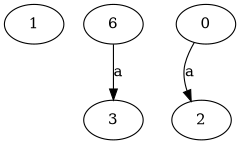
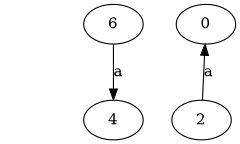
(34, 24) -> none
(185, 66) -> (203, 78)
(113, 120) -> (113, 120)
